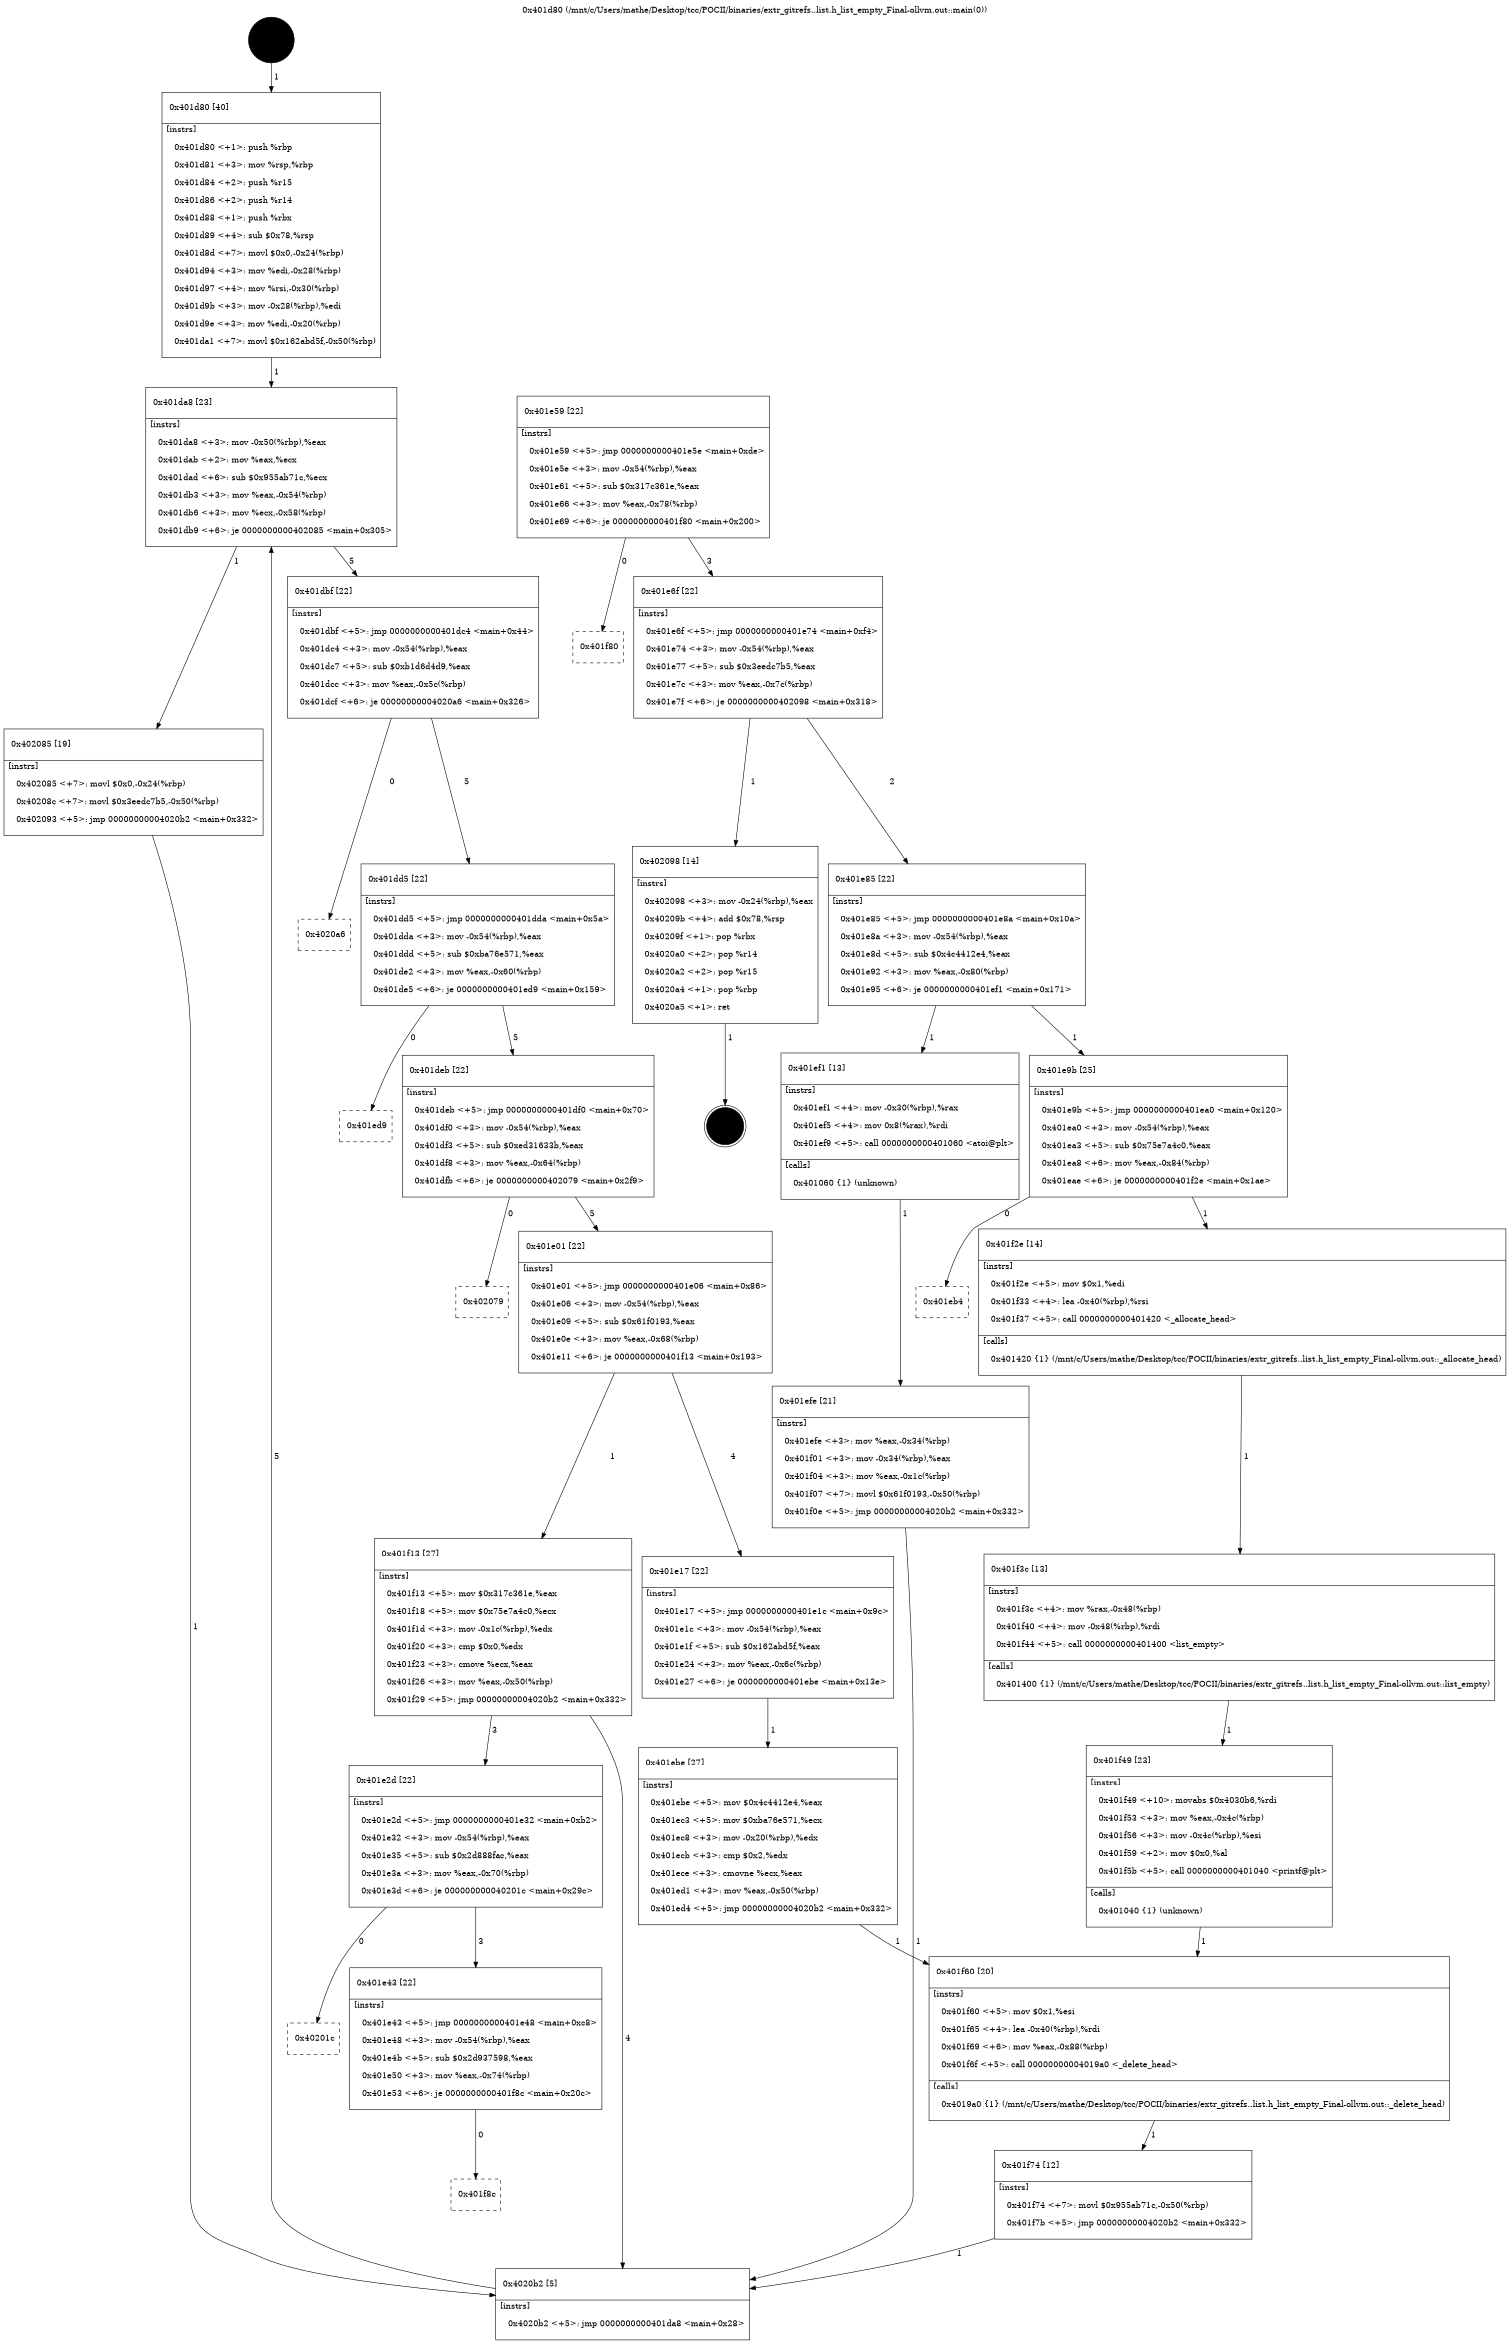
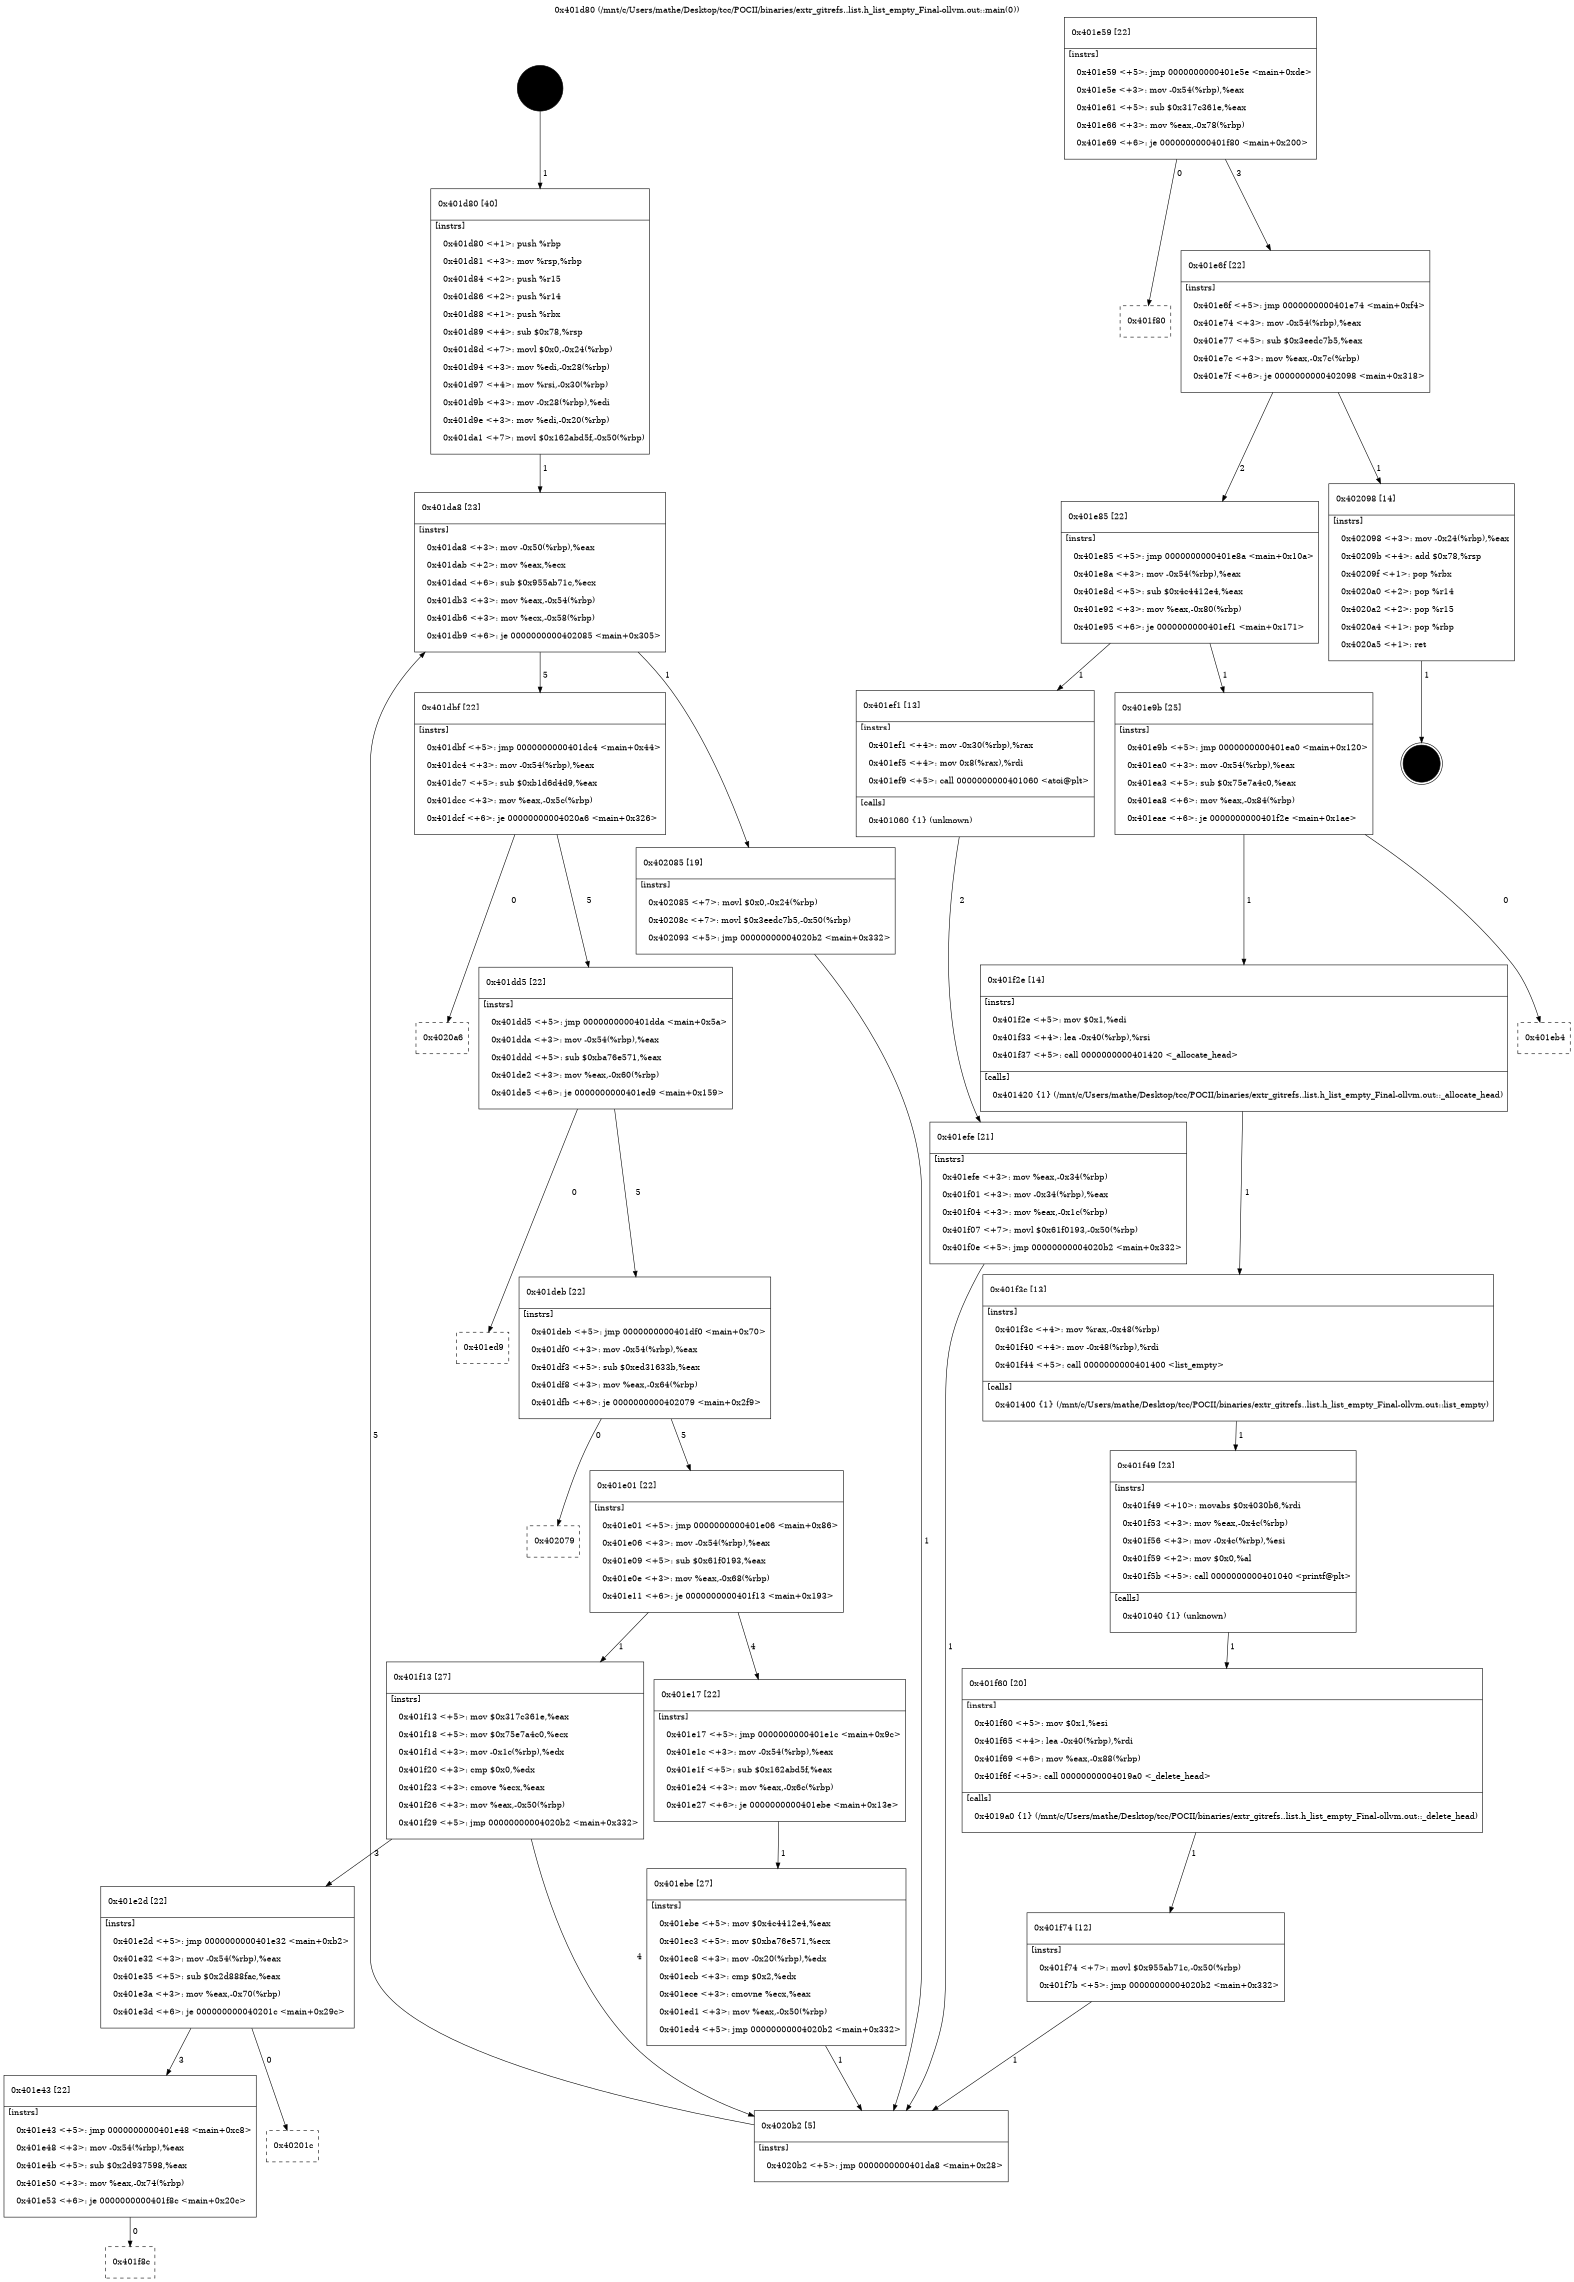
(904, 1214) -> (961, 901)
(891, 1945) -> (842, 2076)
